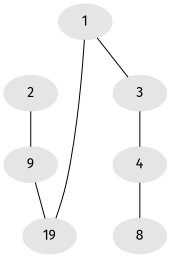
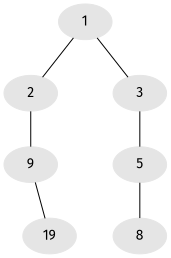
(75, 130) -> (58, 58)
(140, 165) -> (140, 165)
